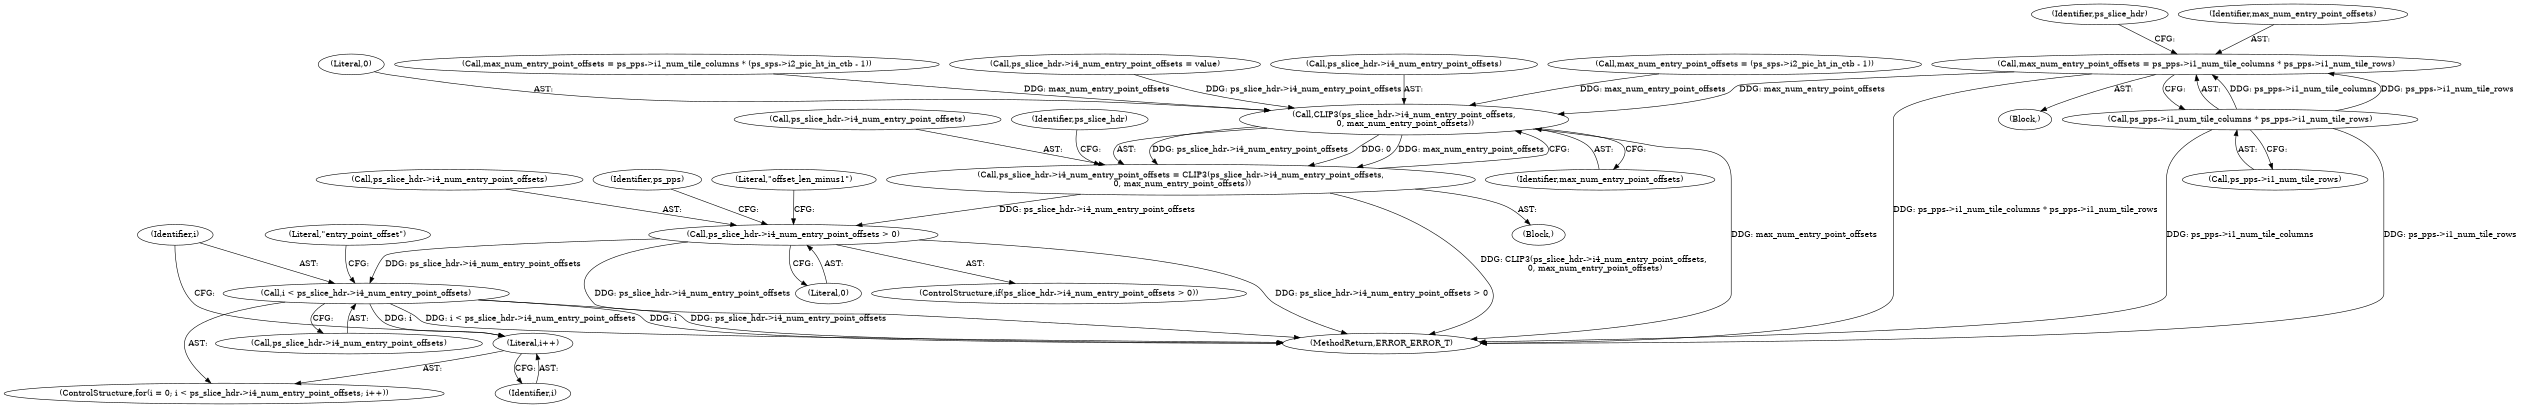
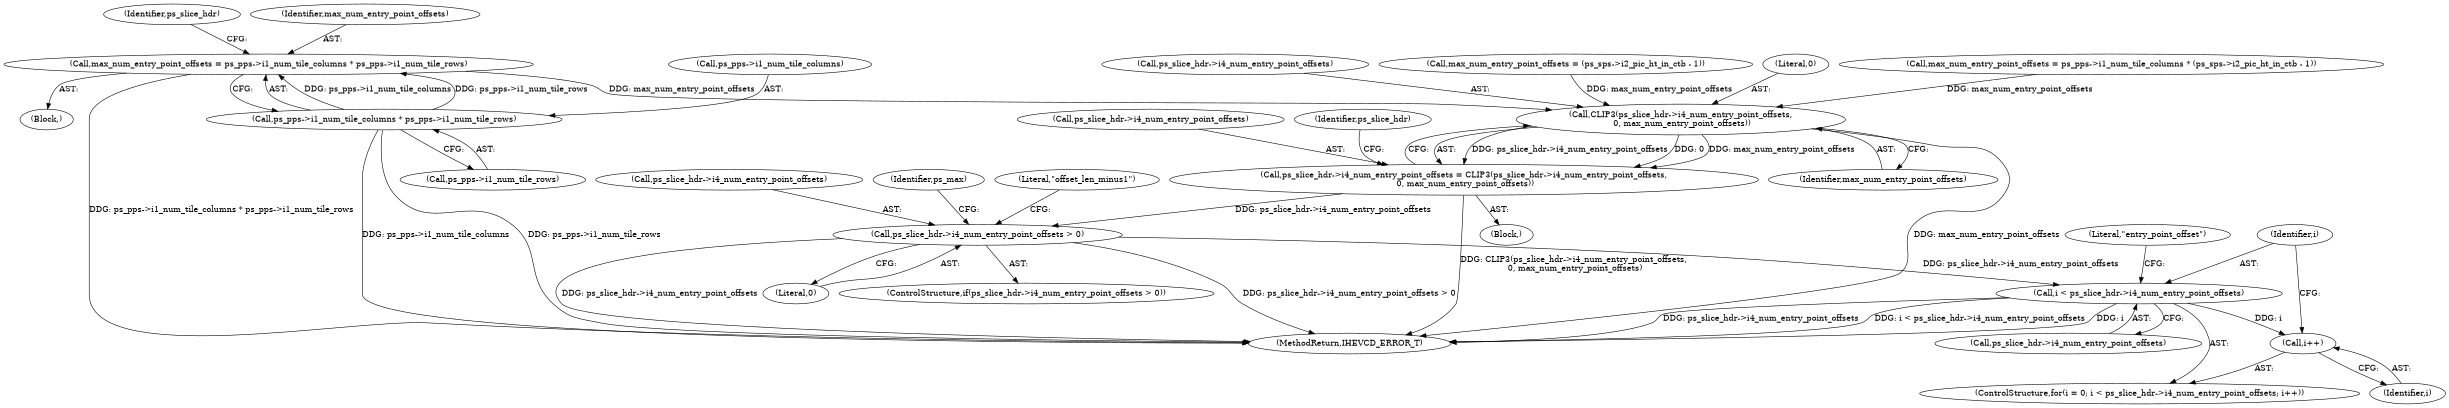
none -> (770, 64)
(1105, 64) -> none
(647, 180) -> (929, 180)
(533, 344) -> (2303, 344)
(1382, 344) -> (1350, 344)
